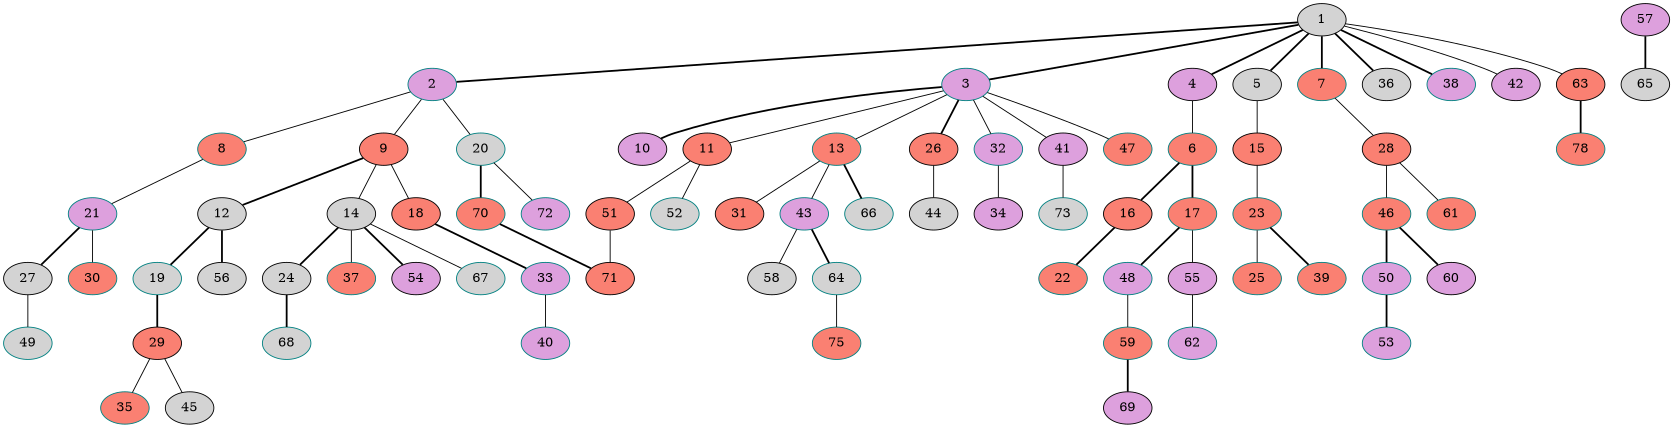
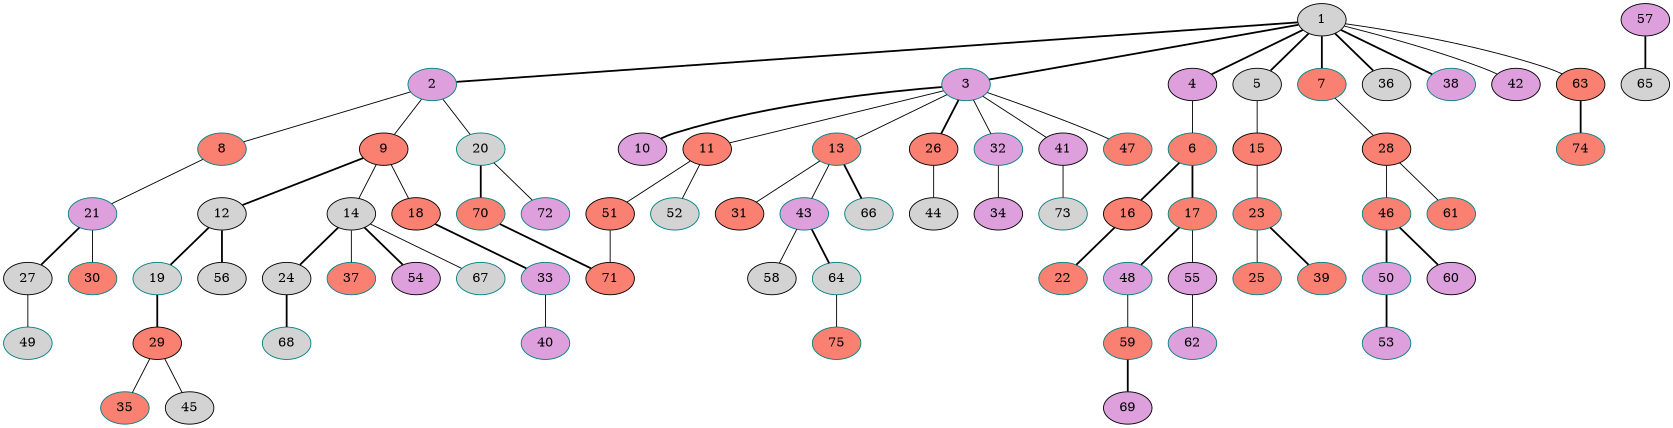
(1581, 149) -> (1581, 149)
